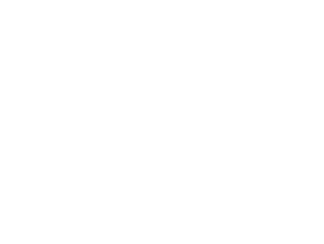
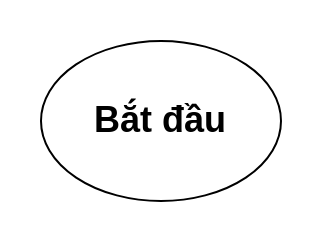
none -> (161, 121)
